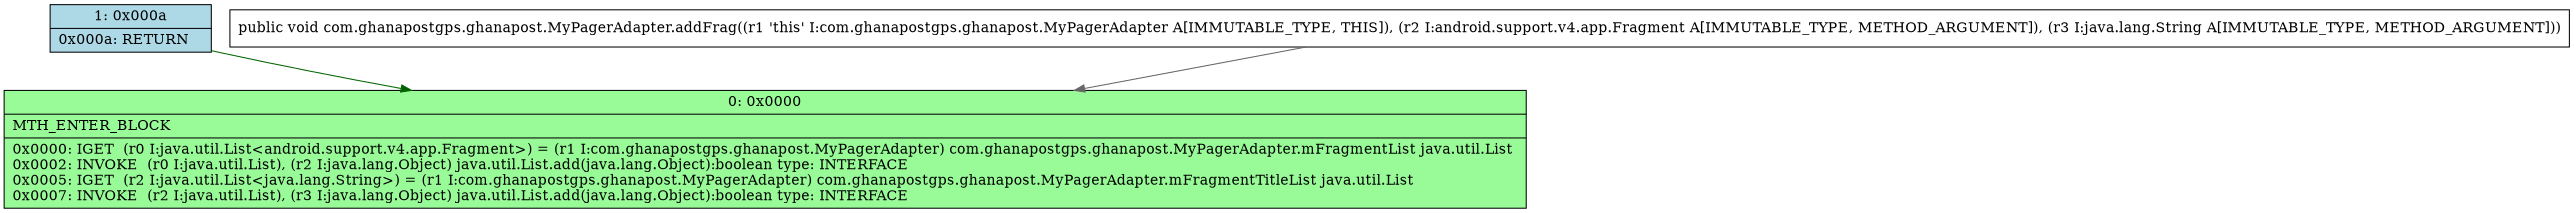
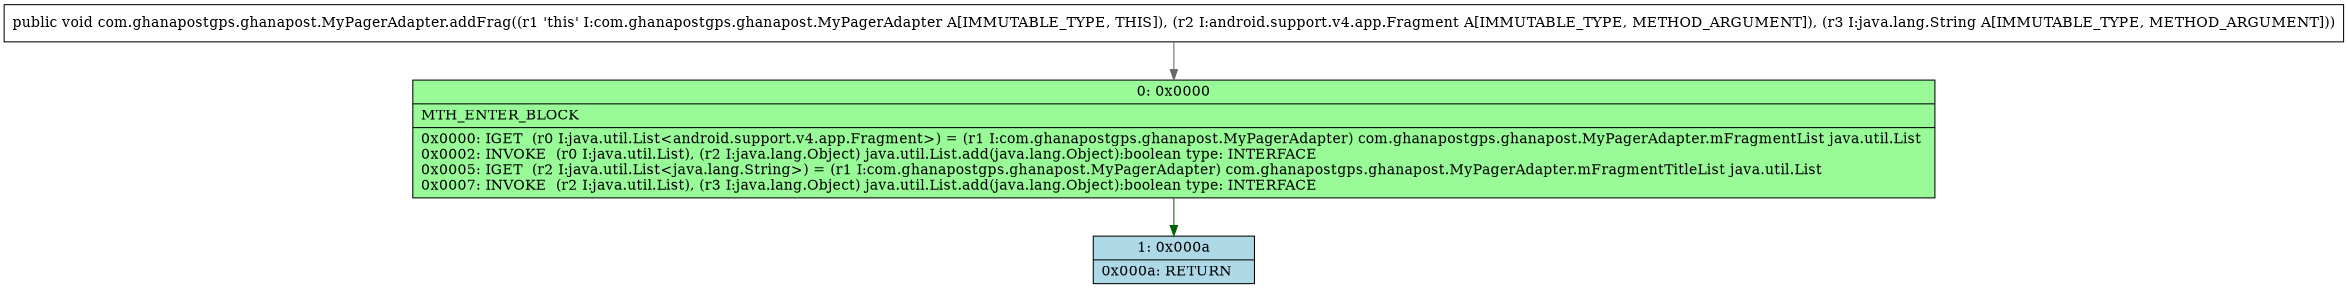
(306, 70) -> (1174, 212)
